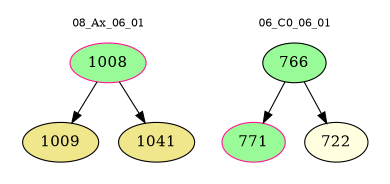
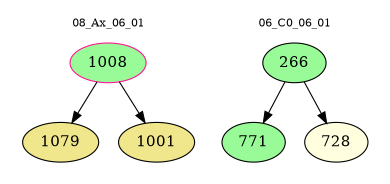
(294, 63) -> (294, 63)
(61, 142) -> (61, 142)
(157, 142) -> (157, 142)
(254, 142) -> (254, 142)
(336, 142) -> (336, 142)
